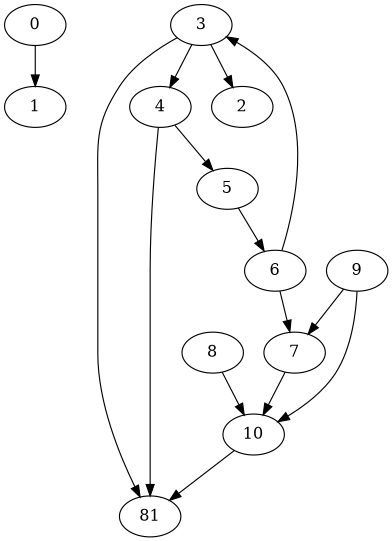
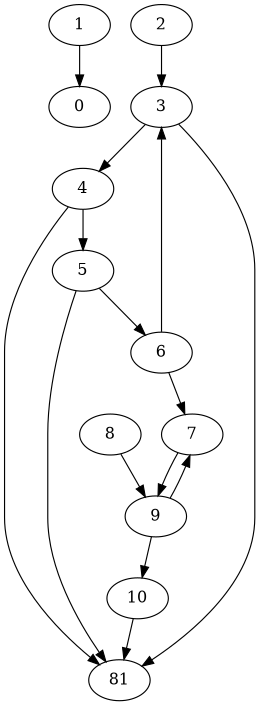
(35, 60) -> (80, 60)
(219, 61) -> (162, 60)
(231, 388) -> (130, 471)
(277, 388) -> (170, 469)
none -> (48, 476)
